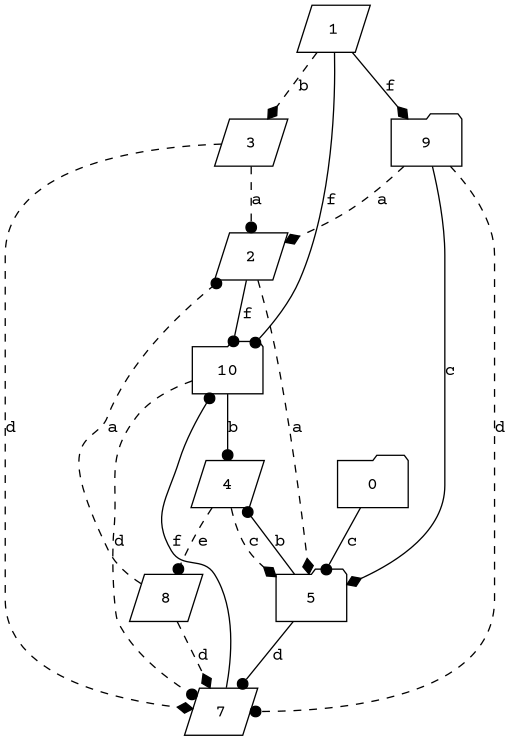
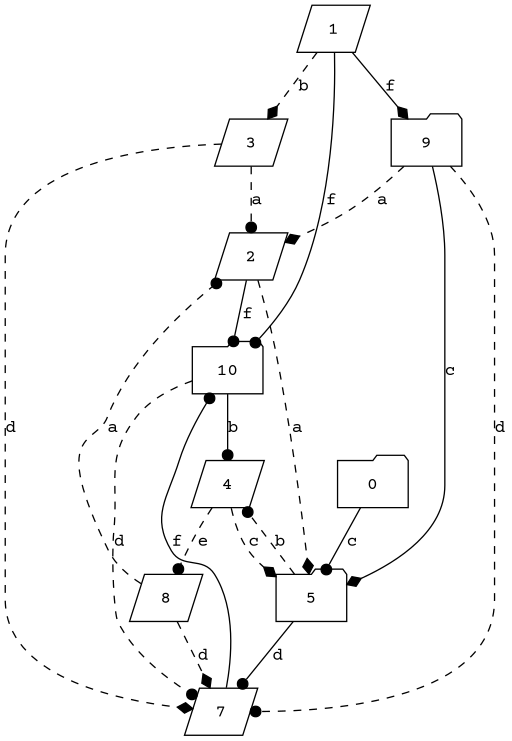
(273, 545) -> (273, 545)
